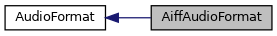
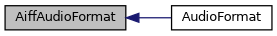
(135, 18) -> (155, 18)
